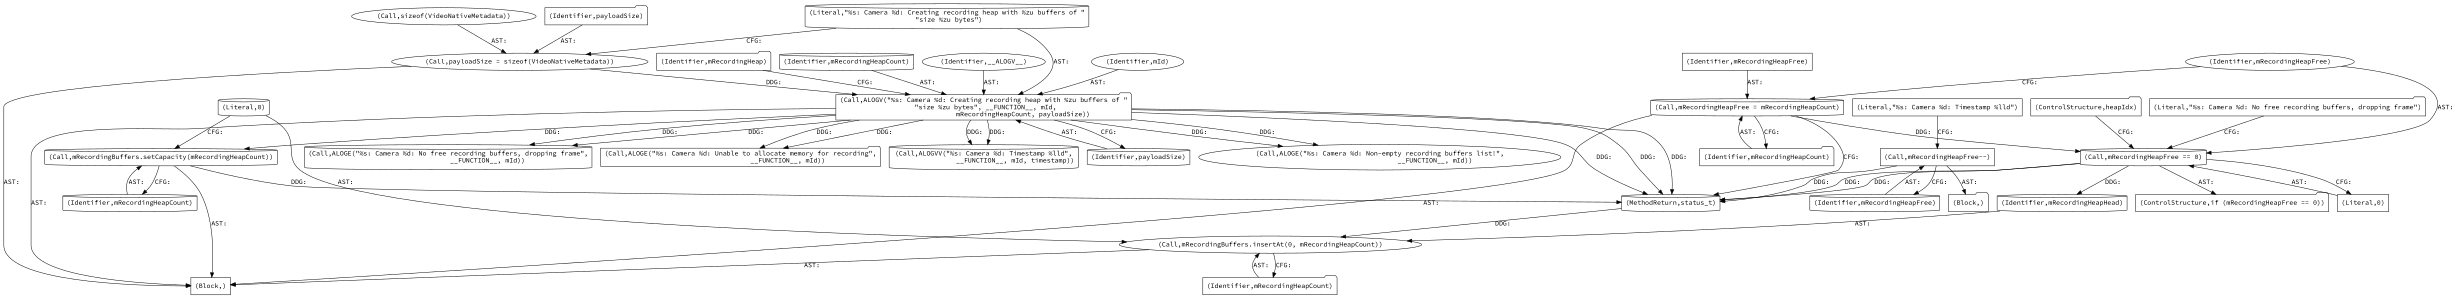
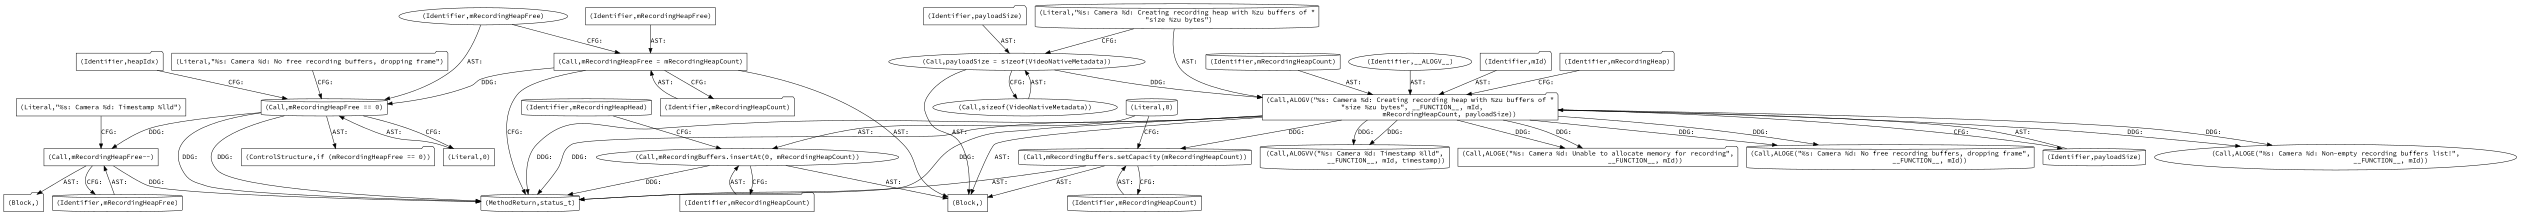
(1138, 62) -> (1516, 62)
none -> (1009, 83)
(1747, 107) -> (650, 62)
(2086, 107) -> (120, 62)
(2105, 179) -> (186, 121)
(301, 182) -> (1002, 182)
(1484, 223) -> (641, 180)
(1865, 224) -> (686, 132)
